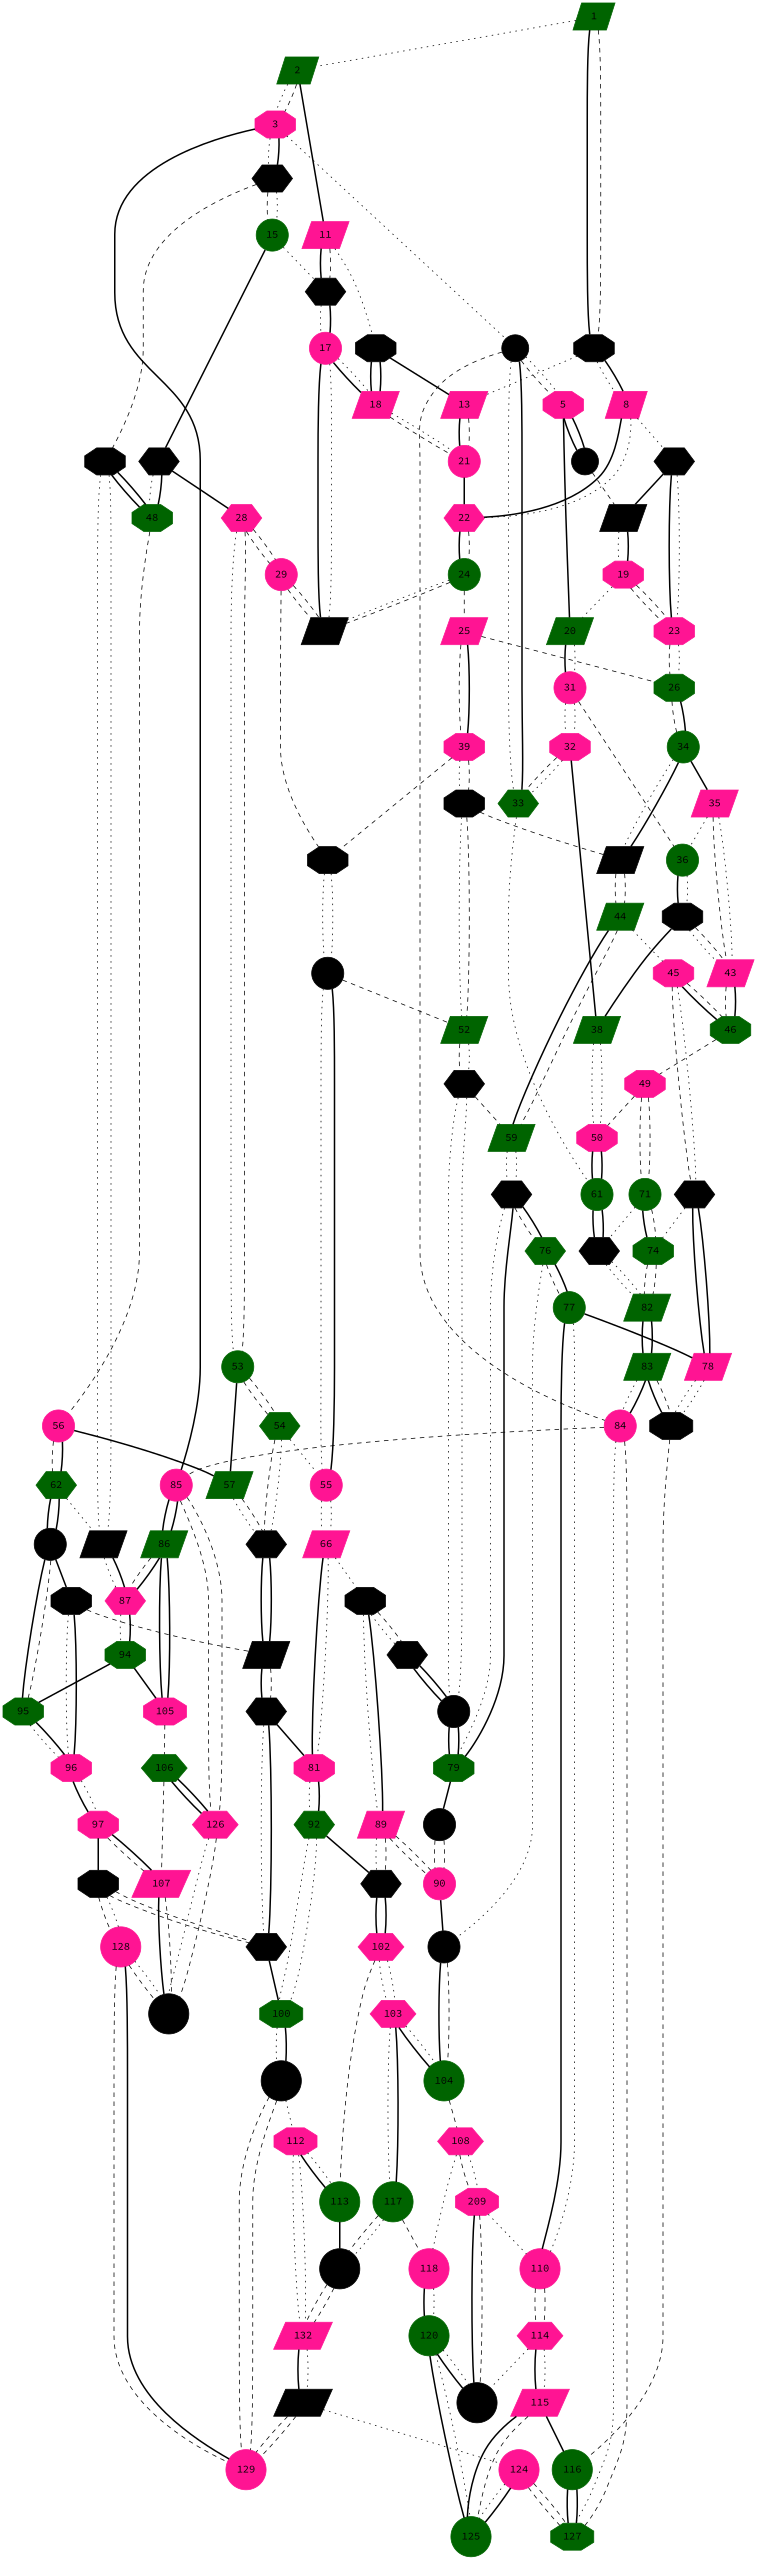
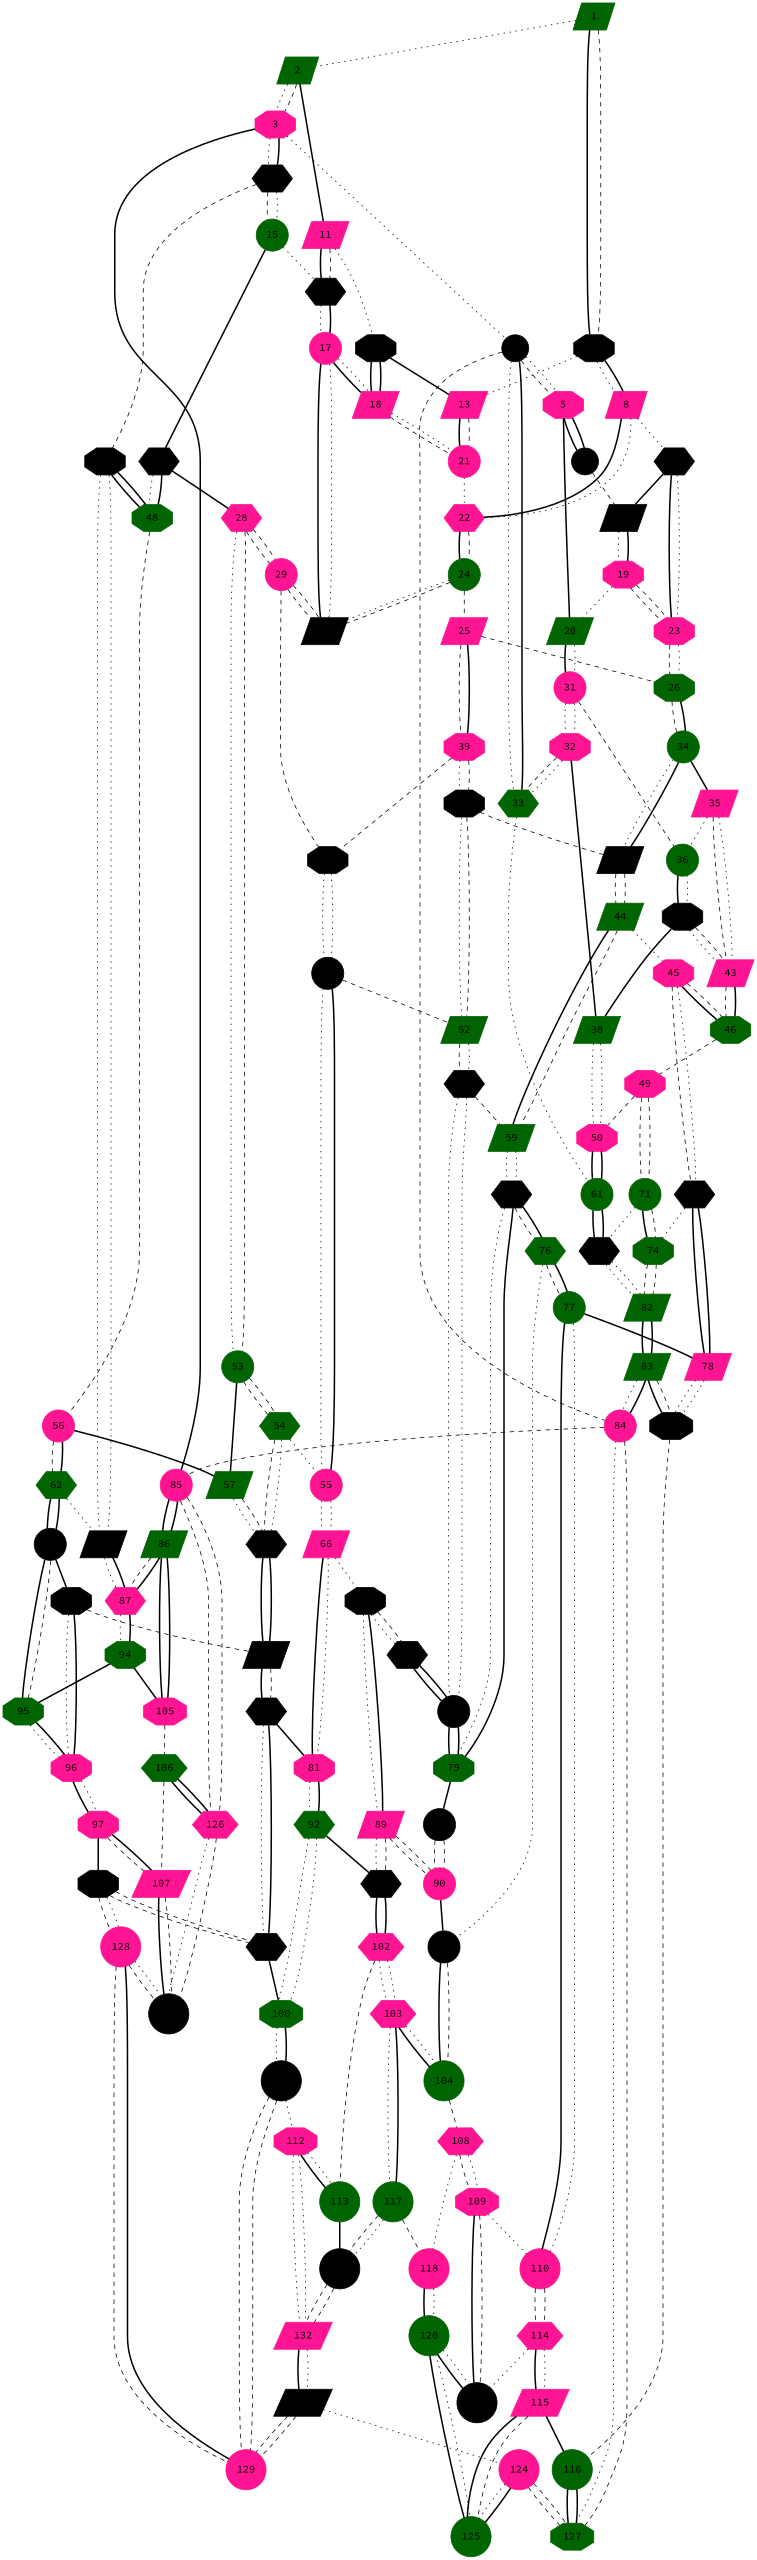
(464, 491) -> (464, 491)
(477, 2202) -> (477, 2202)
